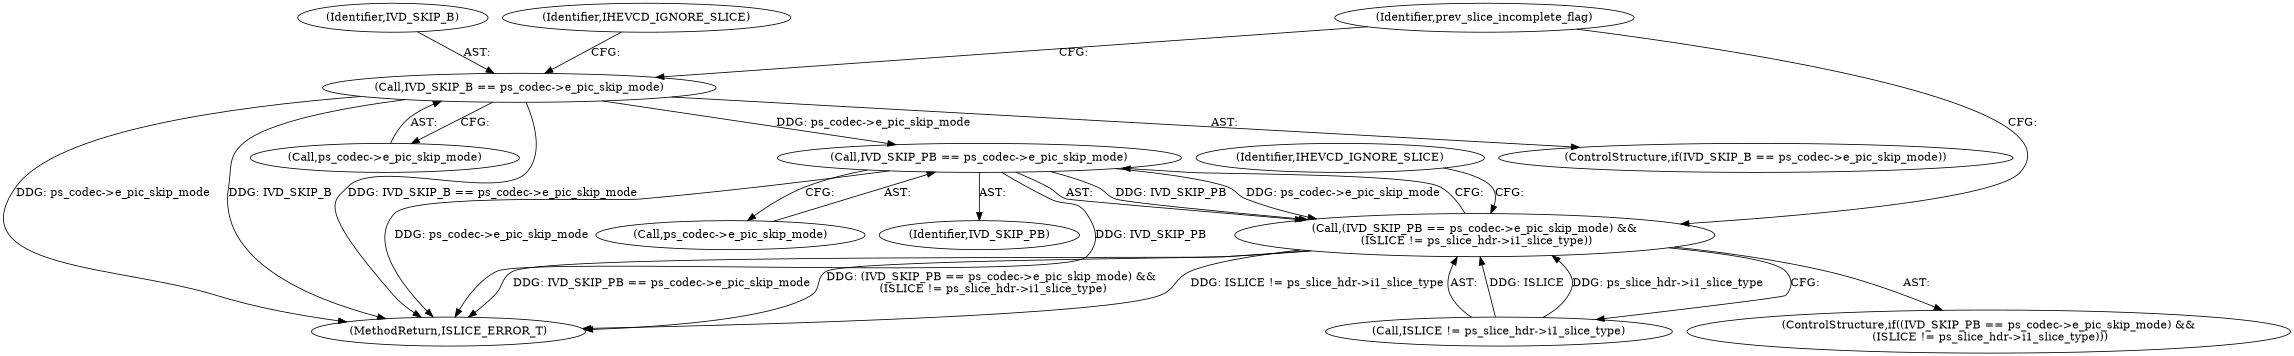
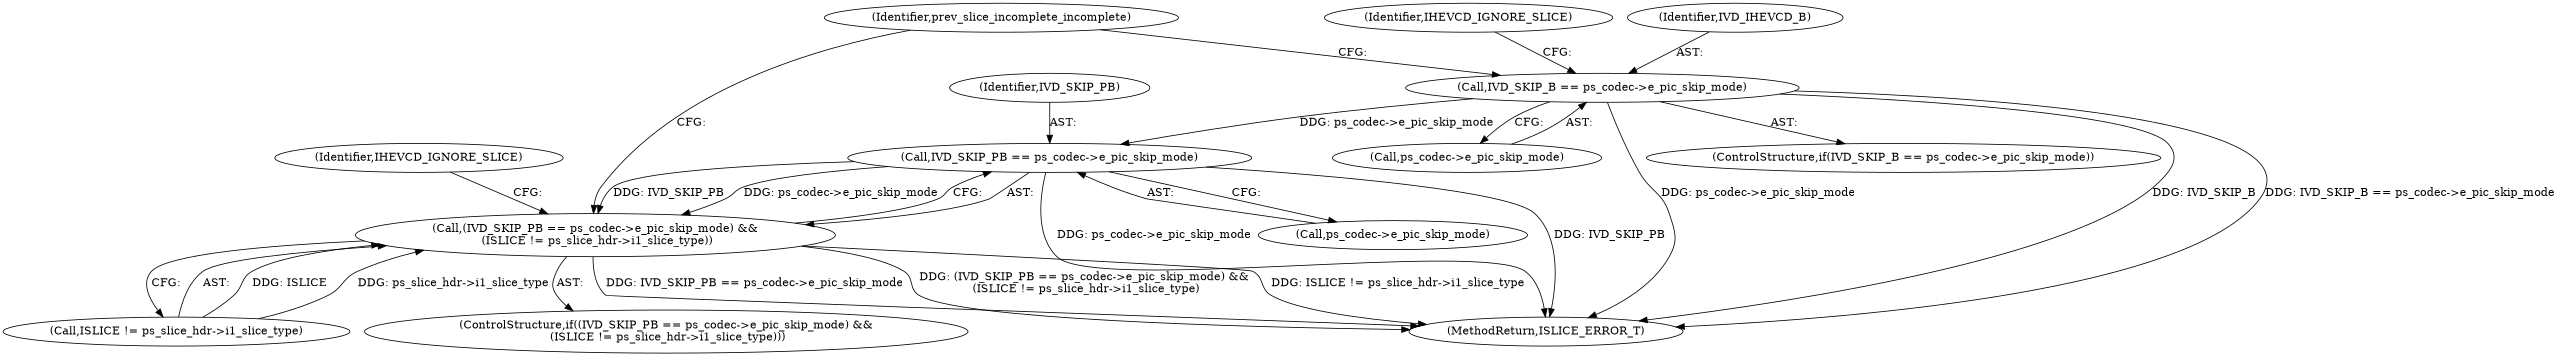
(393, 18) -> (1735, 18)
(1484, 18) -> (1001, 18)
(979, 192) -> (1050, 119)
